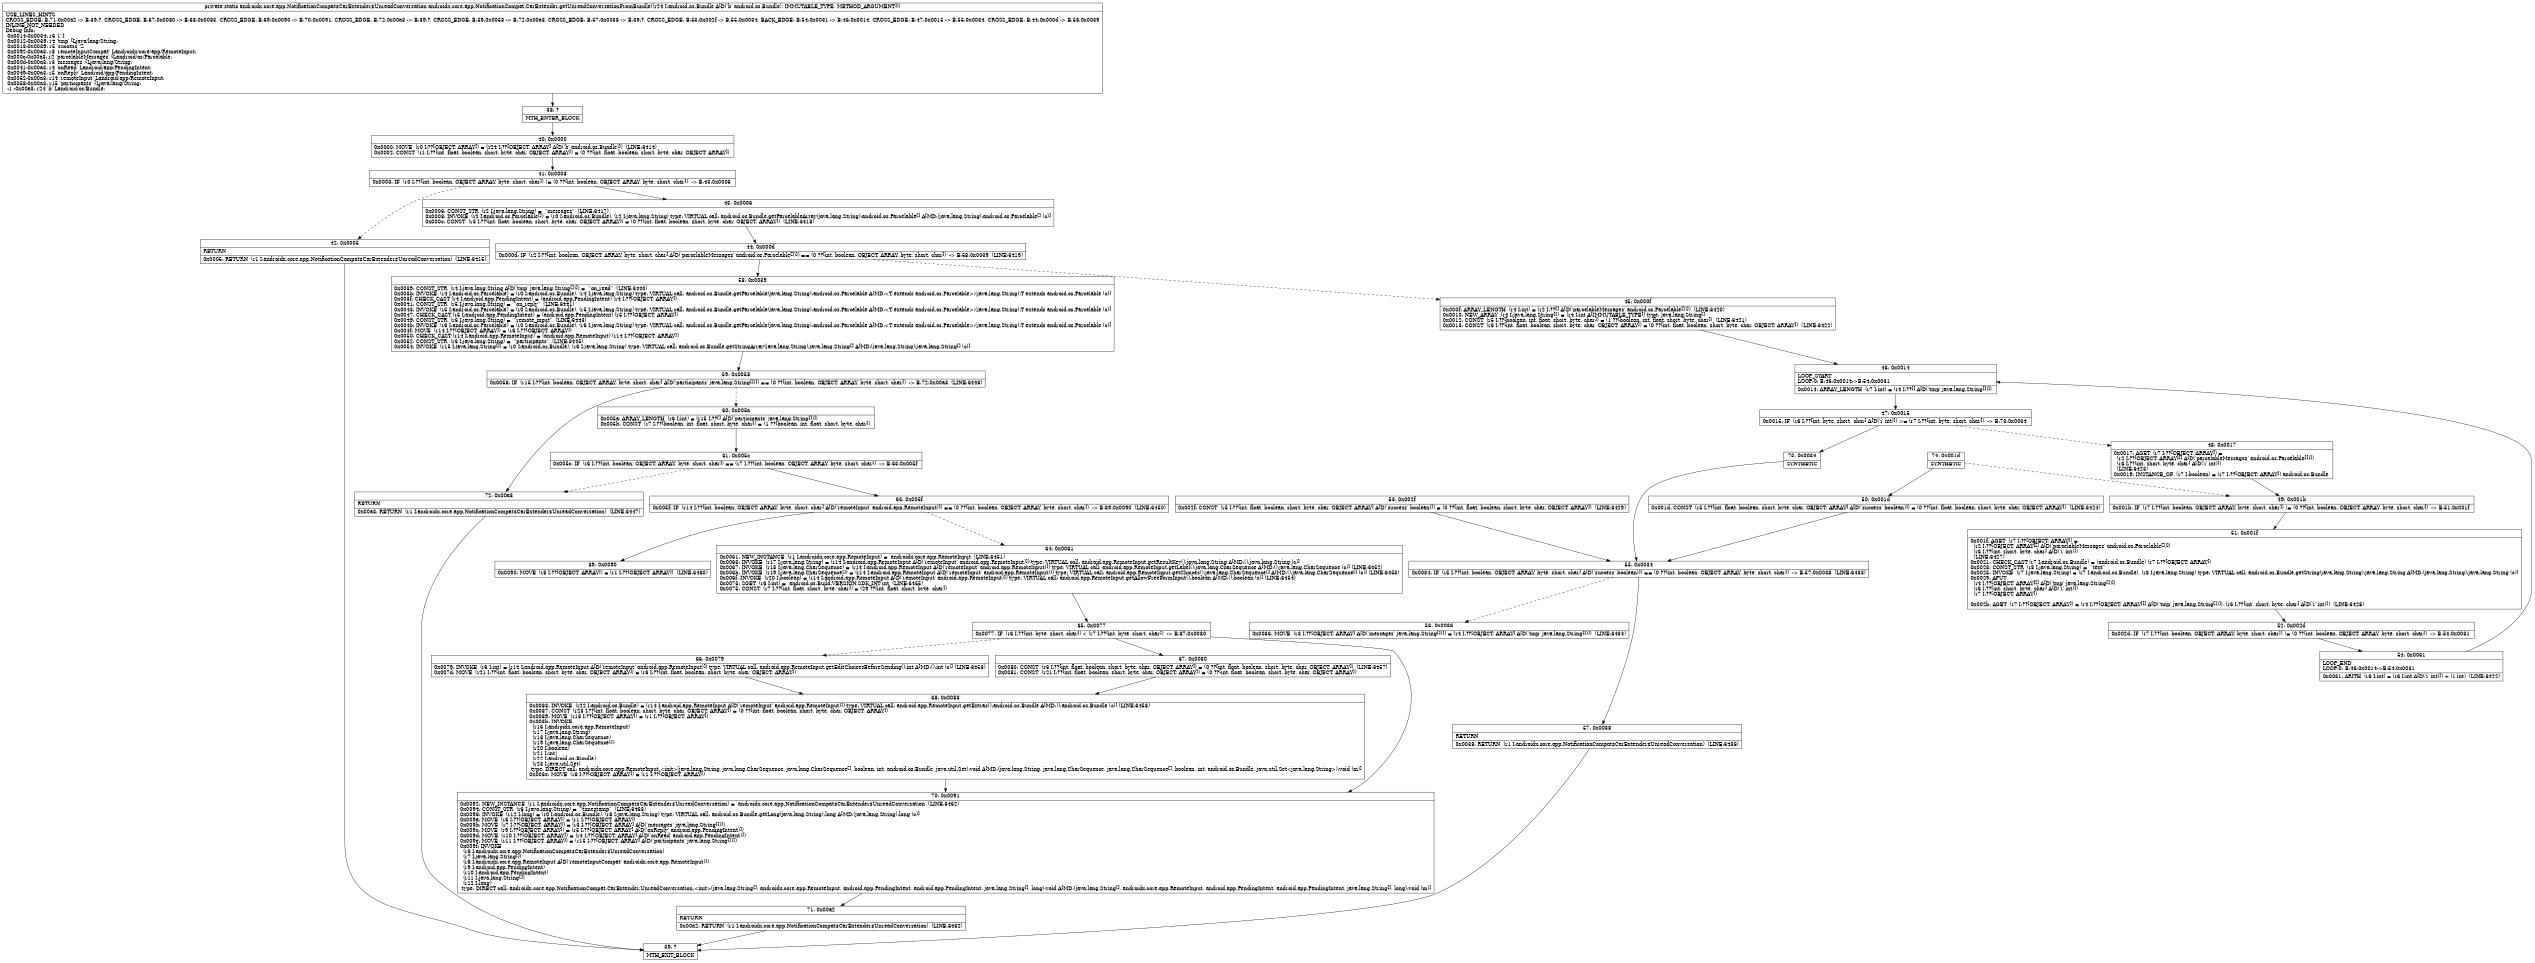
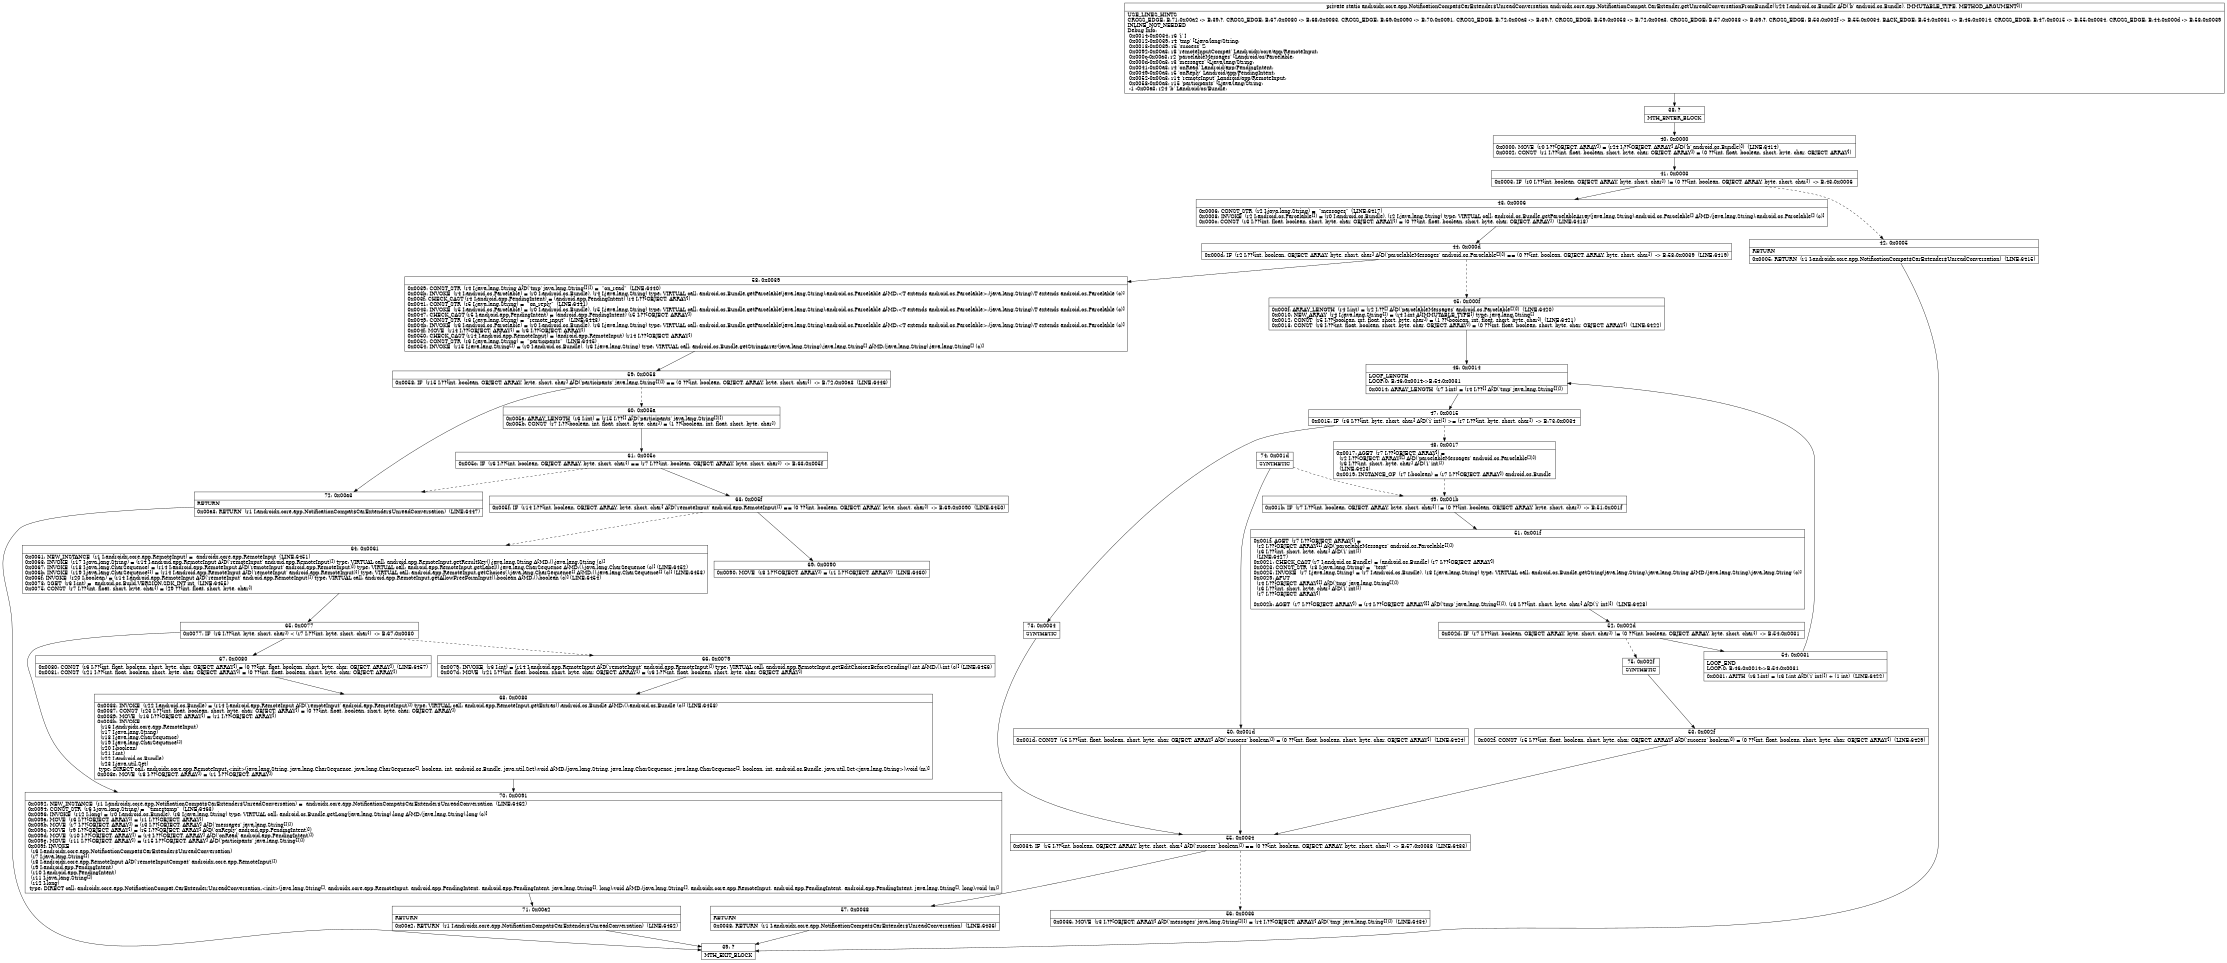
(1815, 376) -> (1389, 376)
(2264, 487) -> (1444, 486)
none -> (1641, 666)
